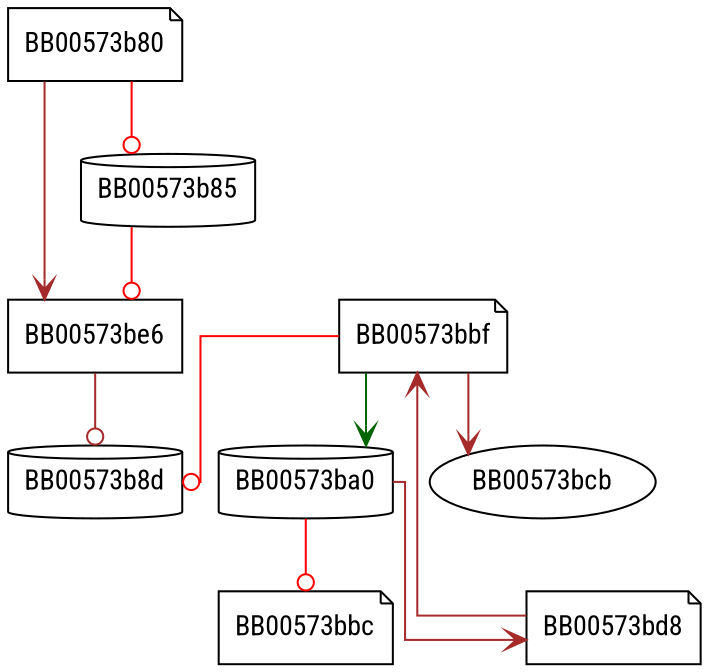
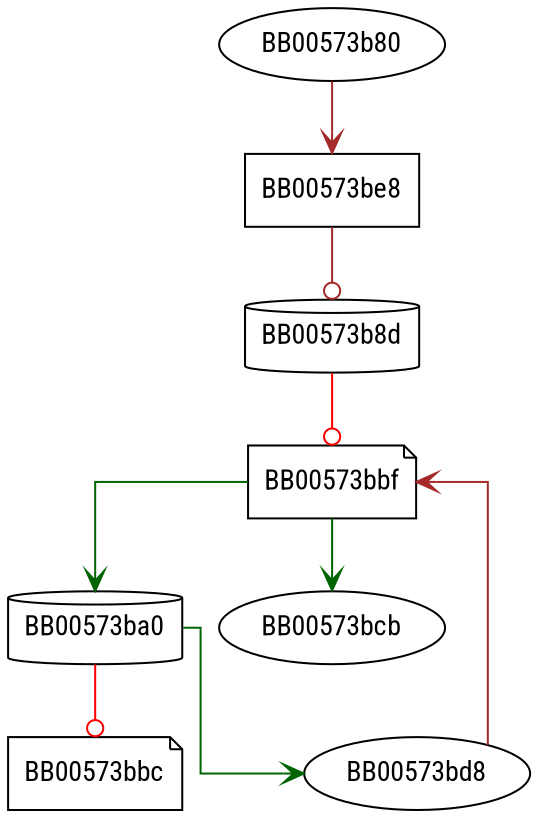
(95, 45) -> (332, 45)
(168, 190) -> none
(95, 336) -> (332, 190)
(200, 341) -> (332, 401)
(468, 404) -> (332, 544)
(405, 605) -> (201, 733)
(614, 628) -> (417, 774)
